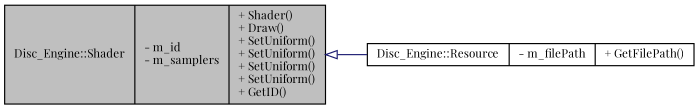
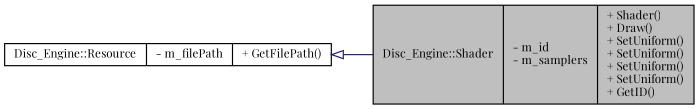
(352, 55) -> (358, 55)
